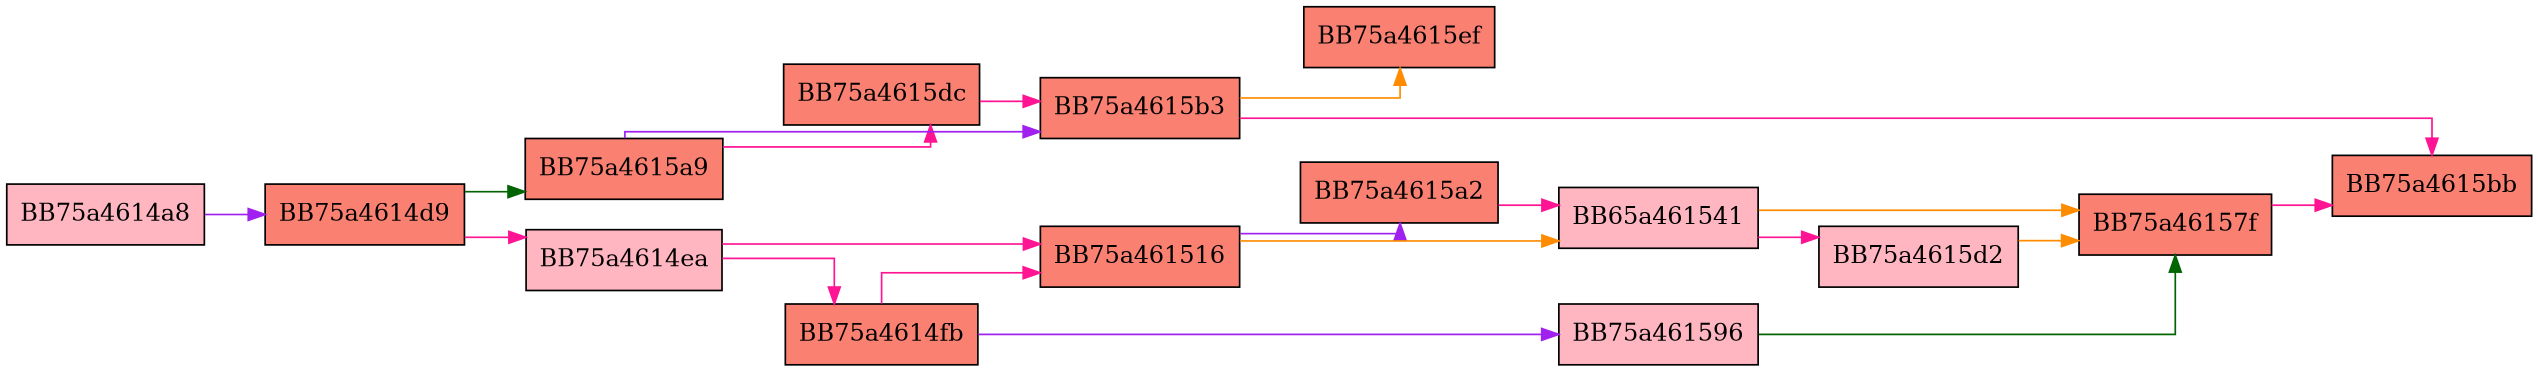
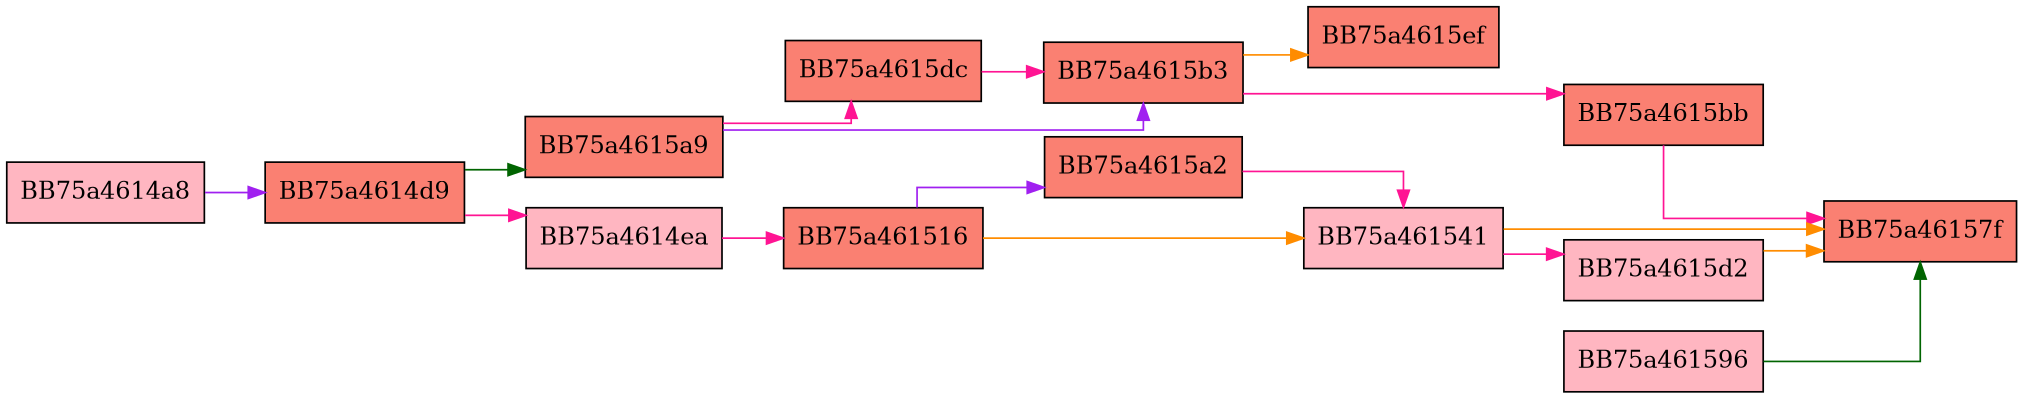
(2293, 205) -> (1699, 218)
(1658, 218) -> (1403, 238)
(882, 334) -> none
